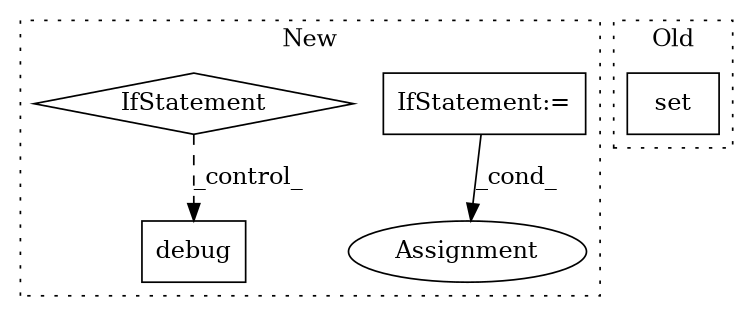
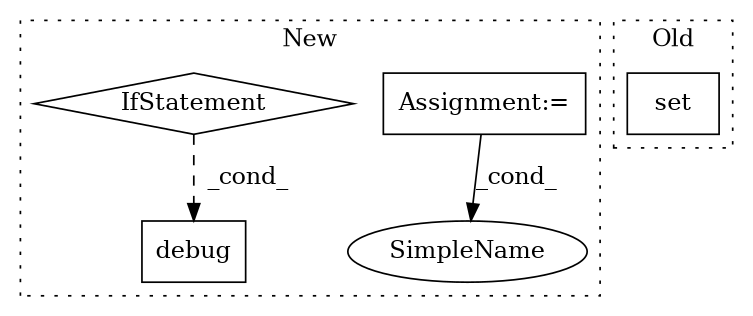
(485, 104) -> (485, 104)
(248, 178) -> (248, 178)
(468, 252) -> (468, 252)
